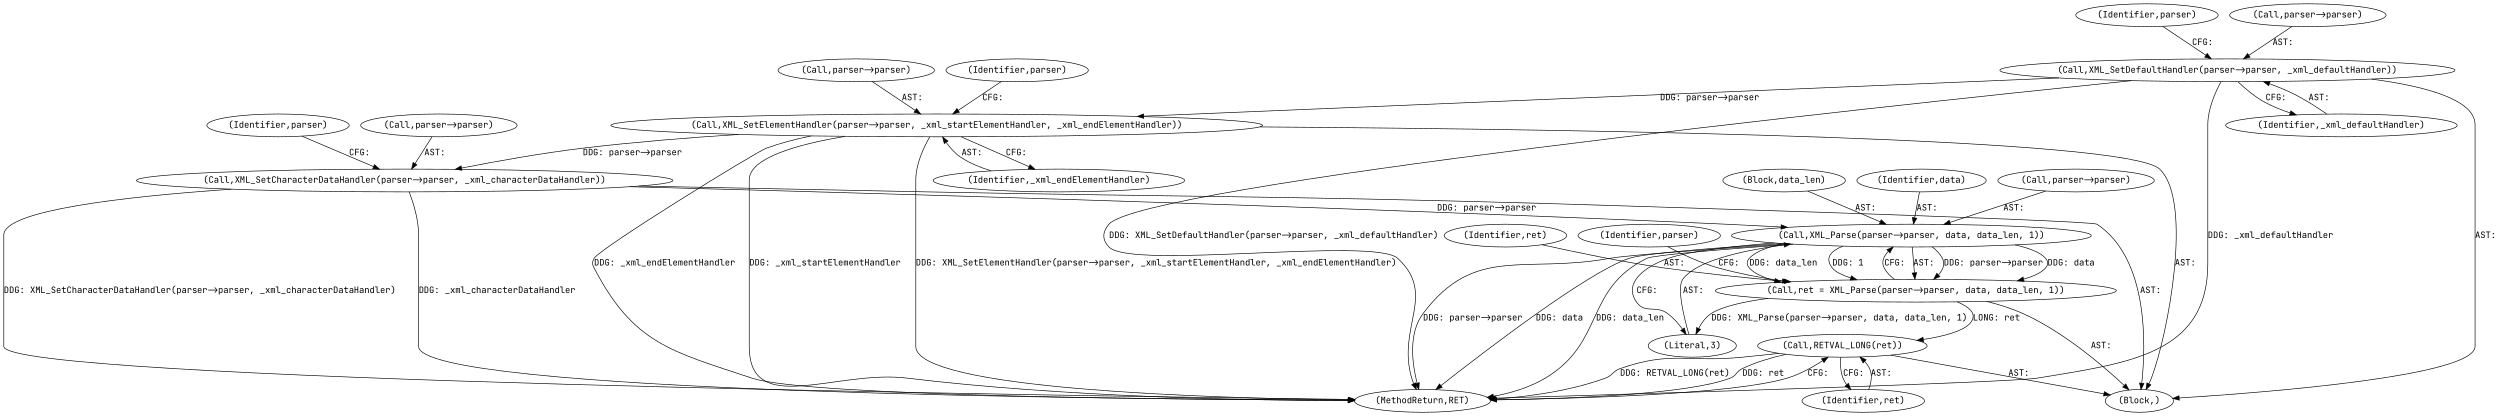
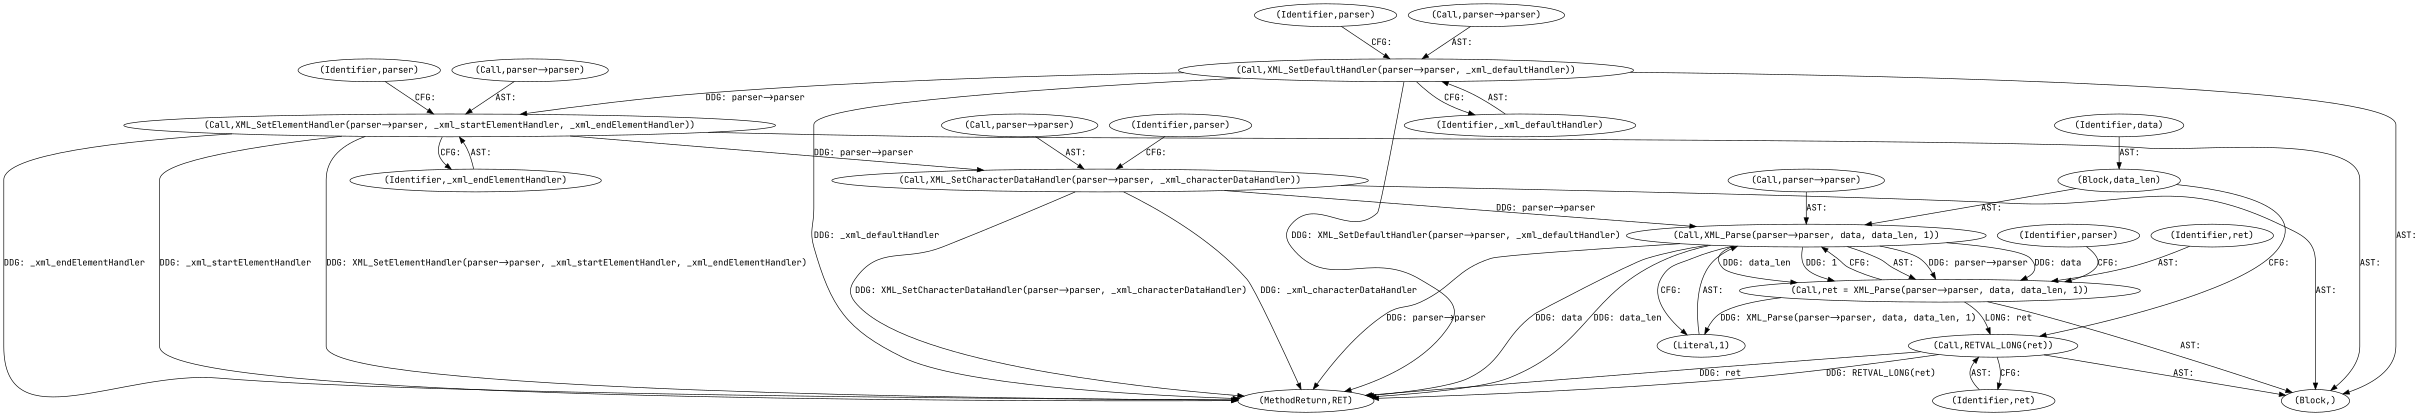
(1917, 205) -> (2119, 151)
(1692, 346) -> (1701, 346)
(1743, 386) -> (2235, 278)
